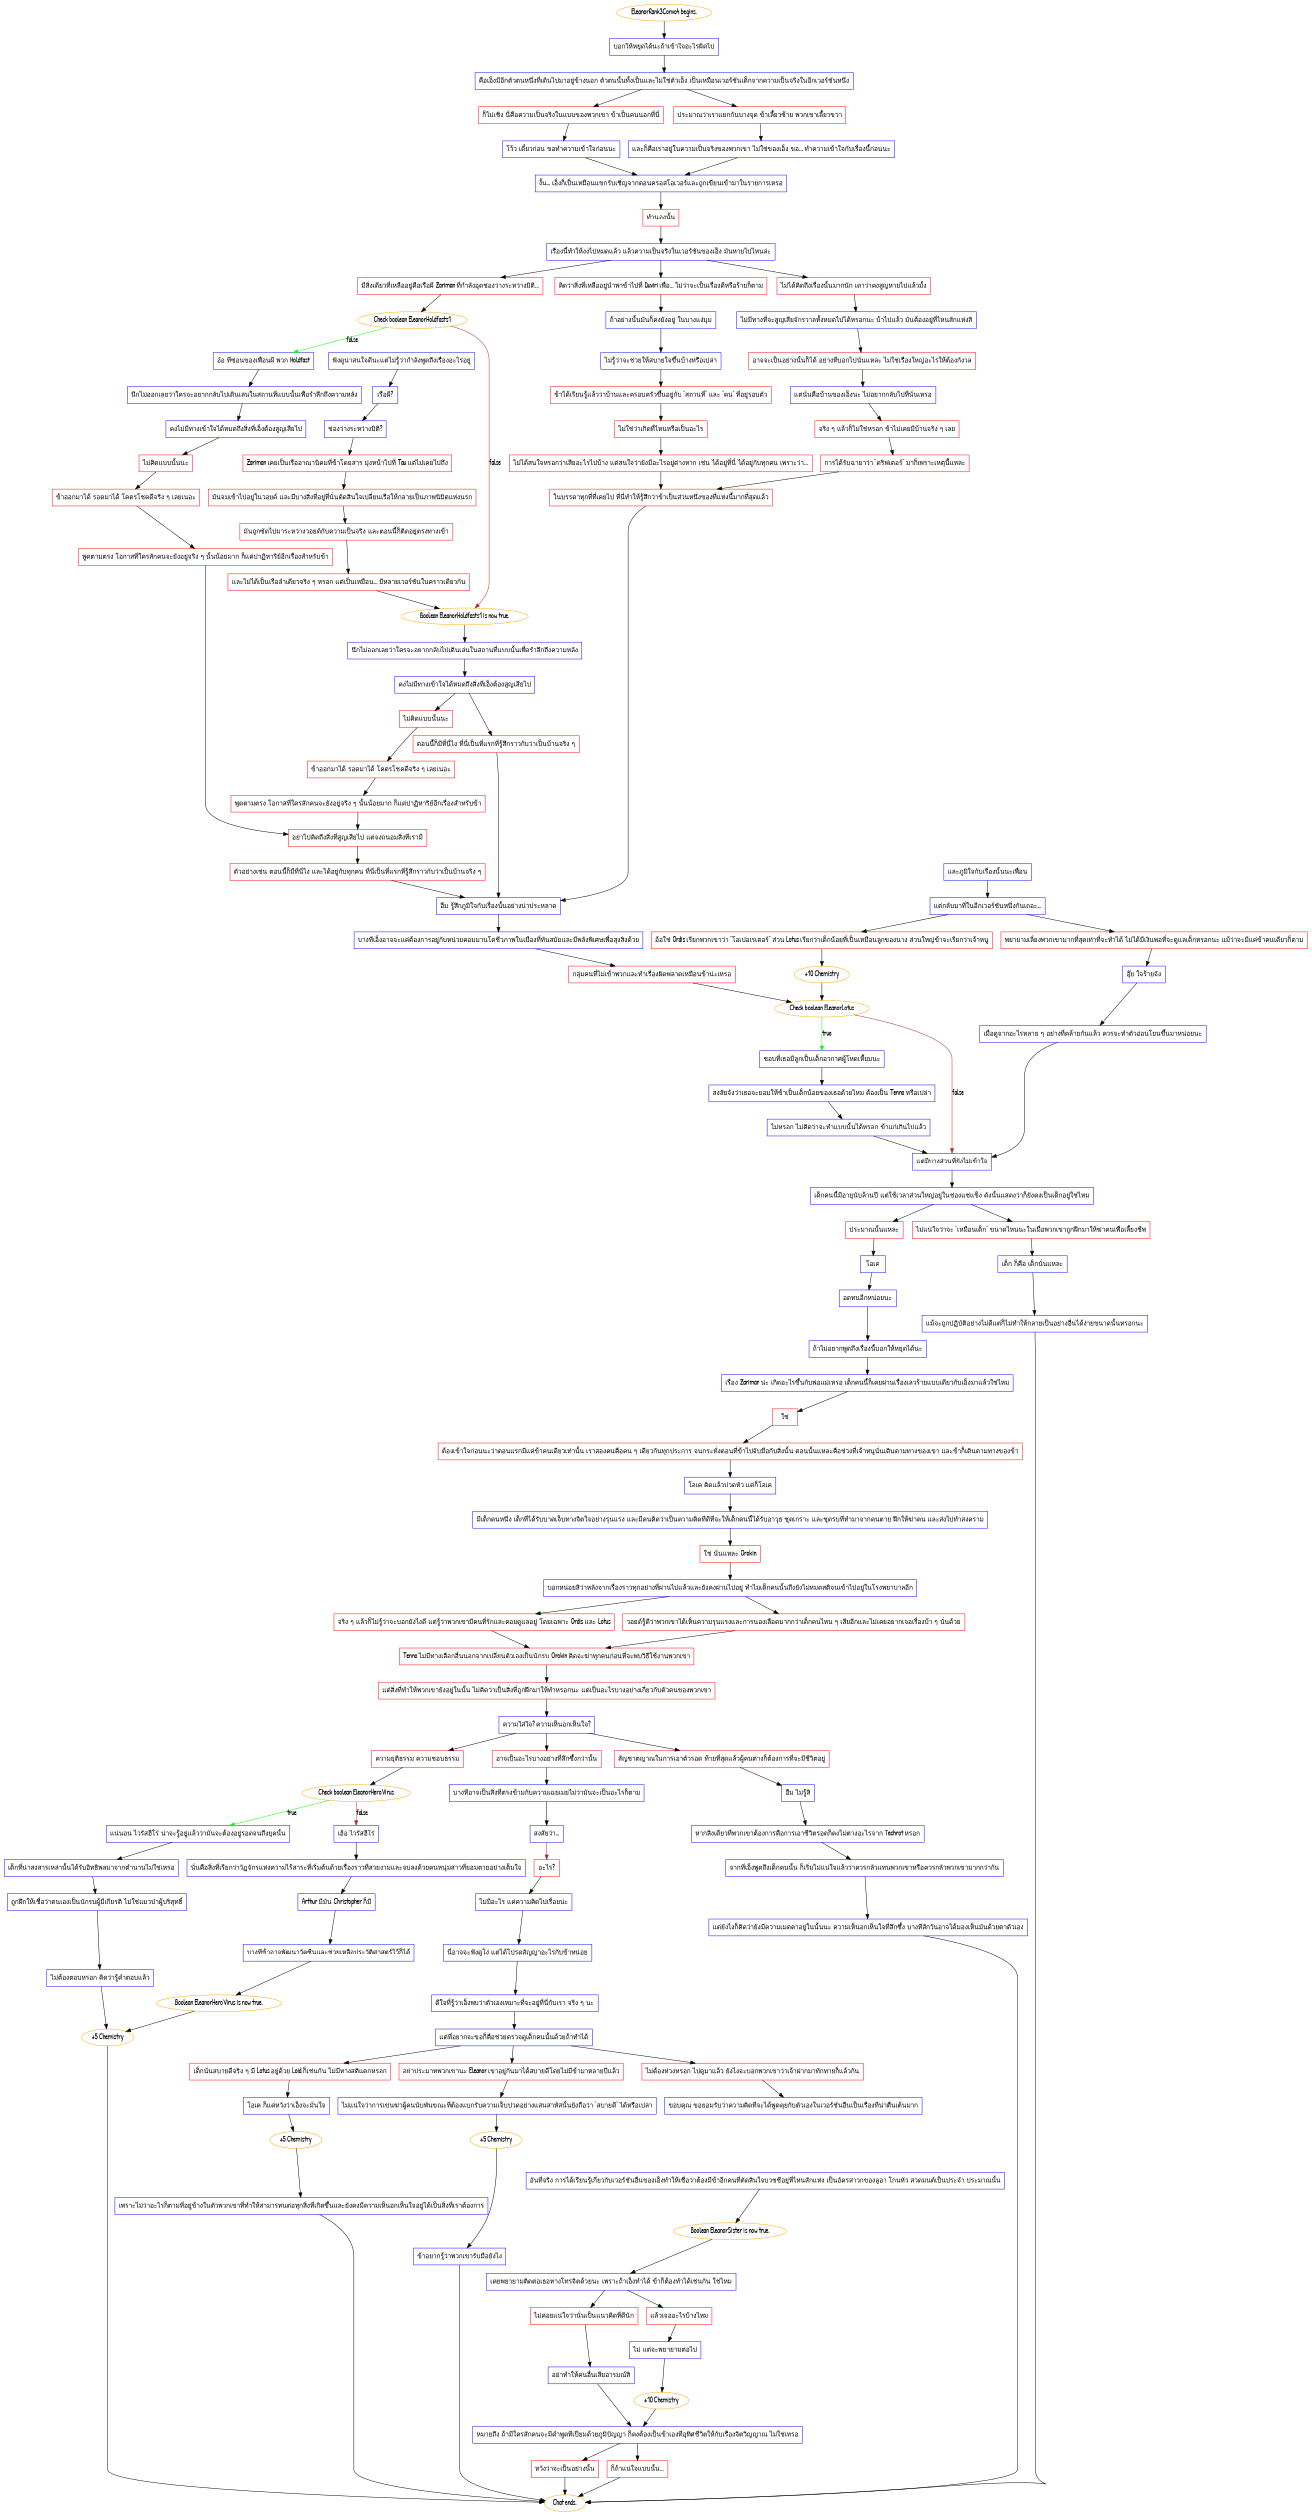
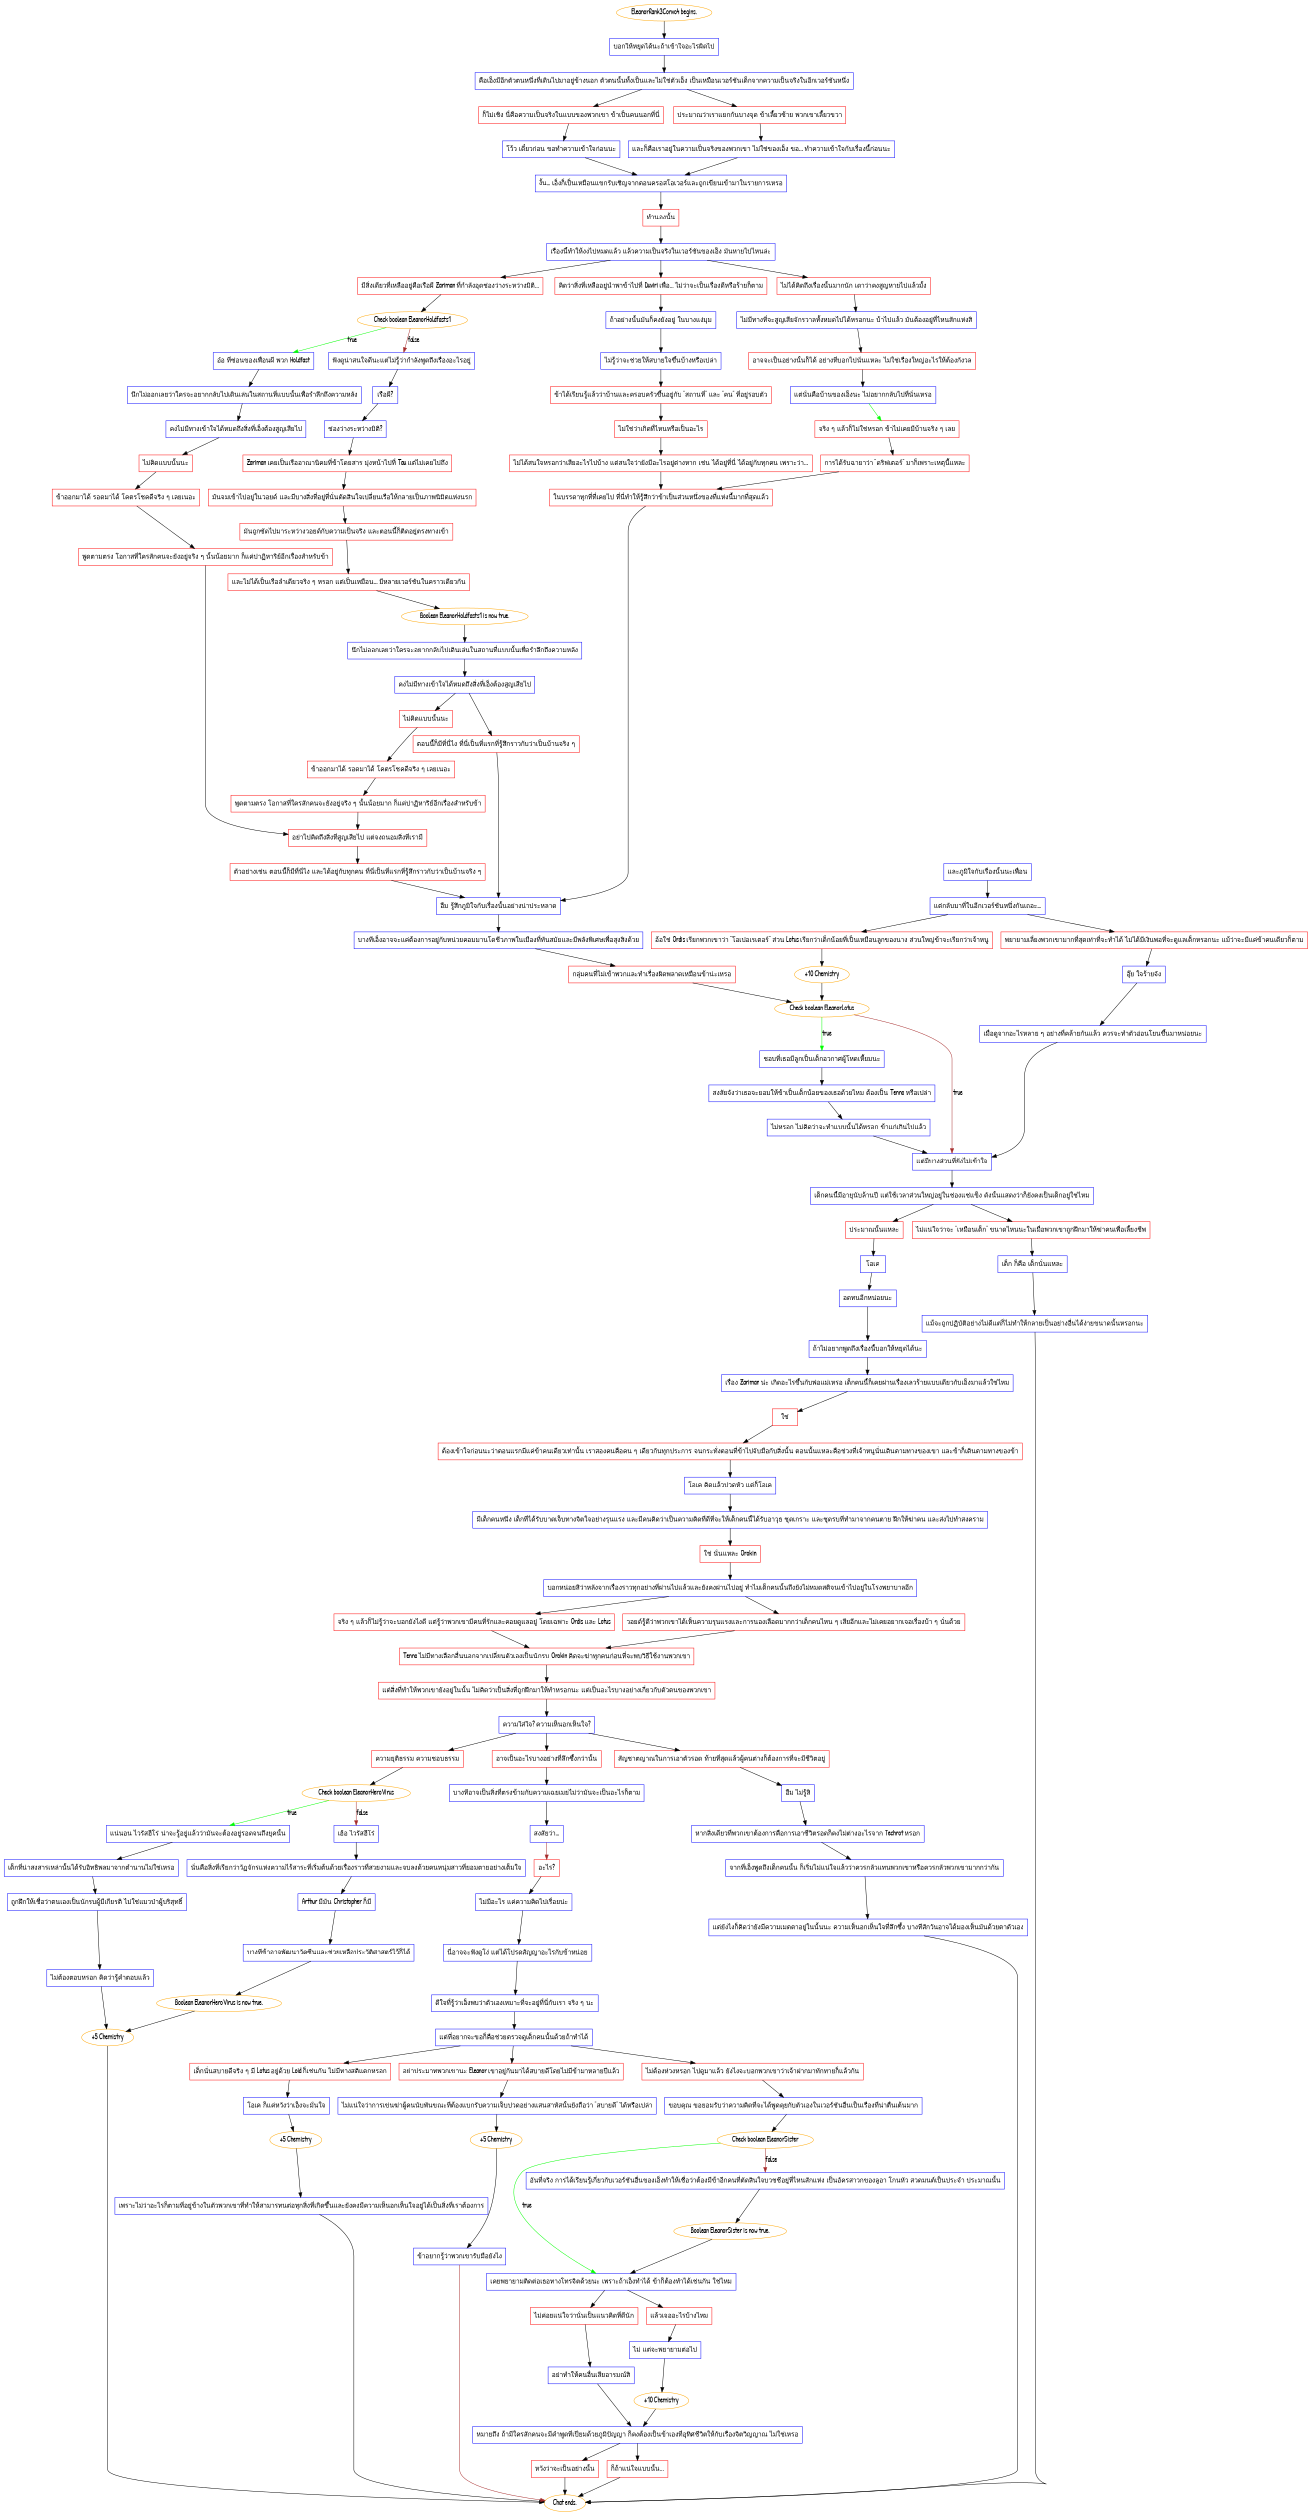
(352, 341) -> (352, 341)
(874, 410) -> (874, 410)
(489, 456) -> (408, 338)
(958, 1093) -> (958, 1093)
none -> (765, 2140)
(460, 2412) -> (460, 2412)
